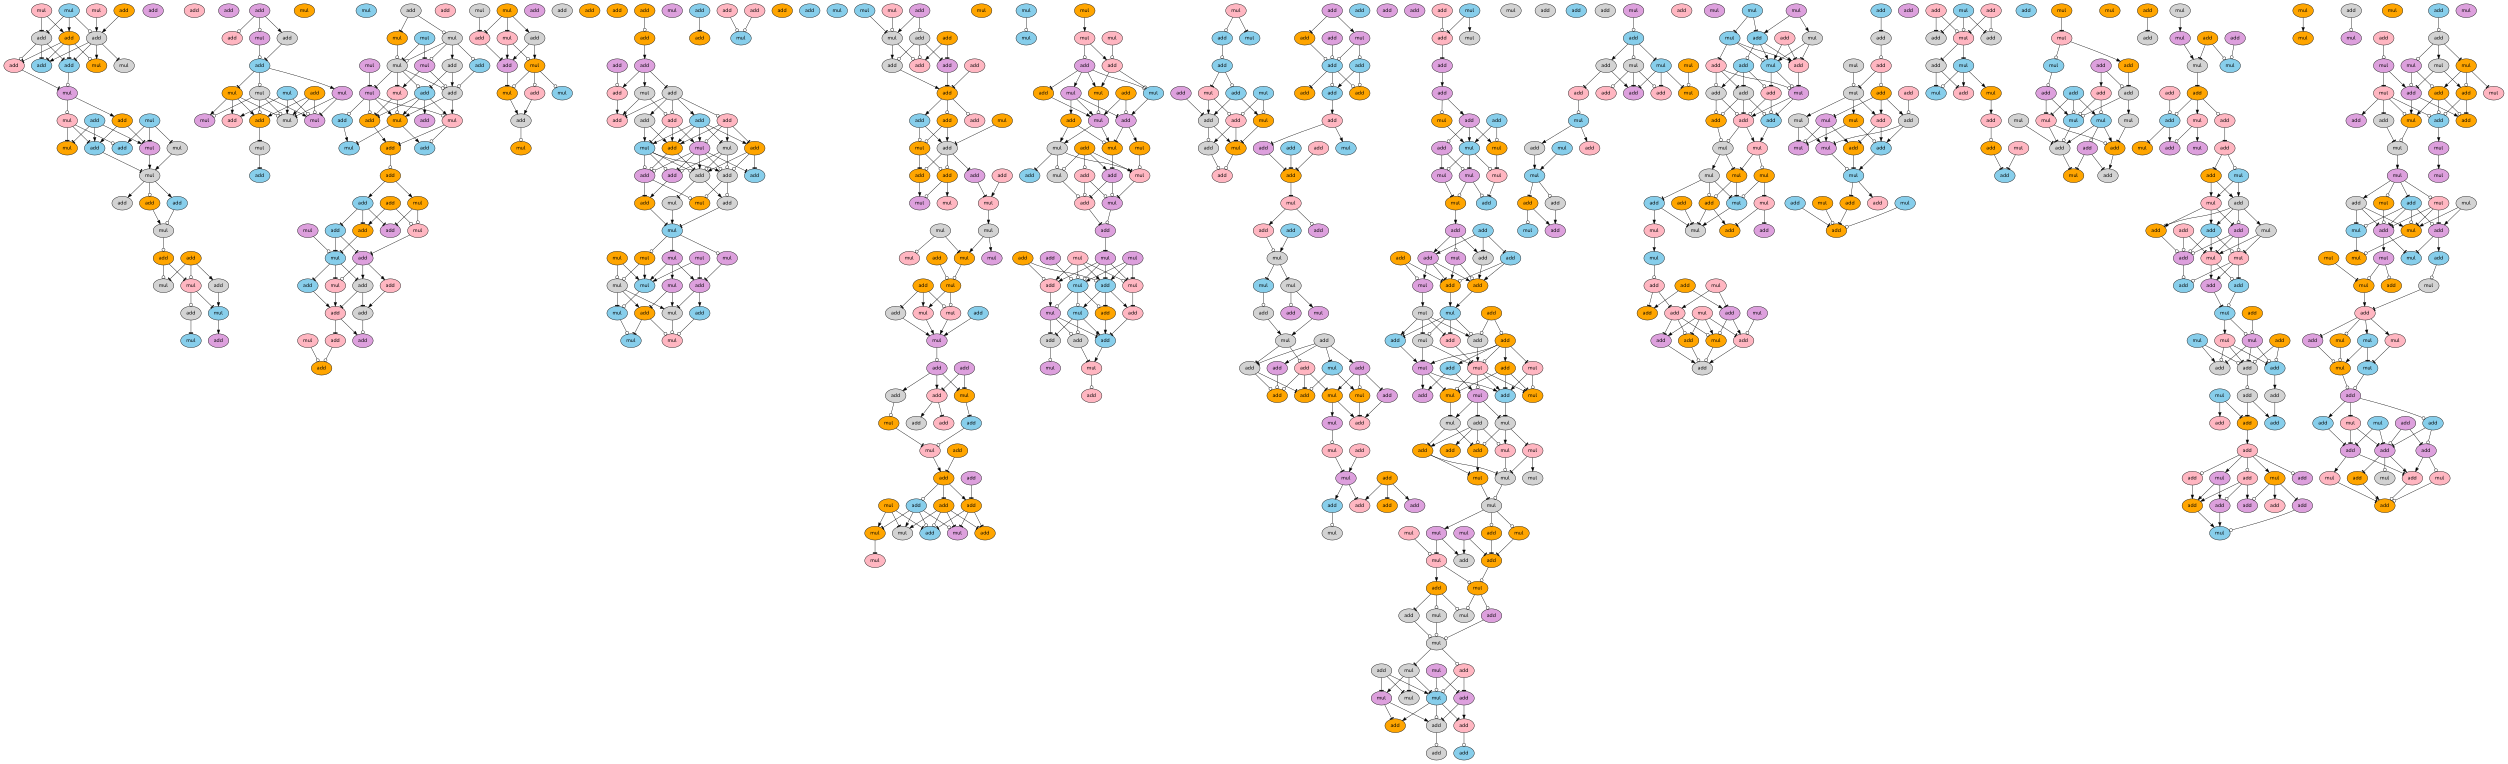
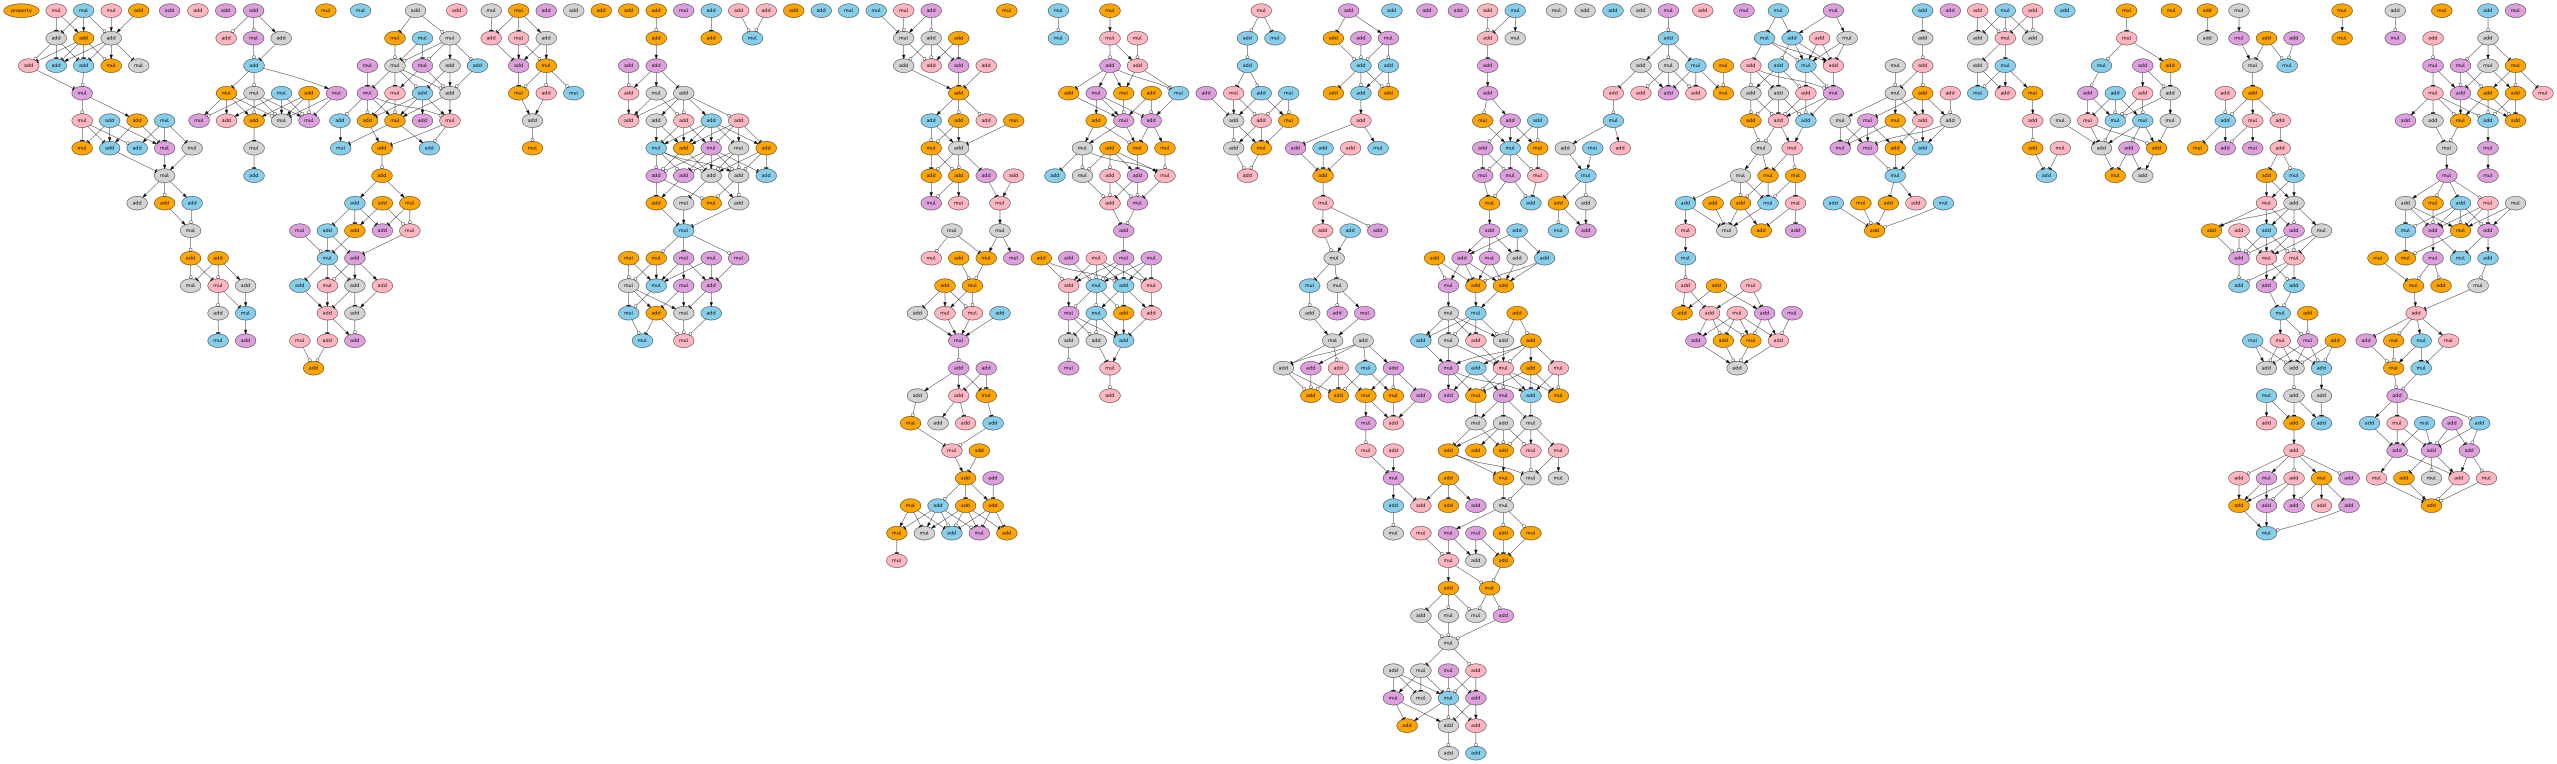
none -> (21, 11)
